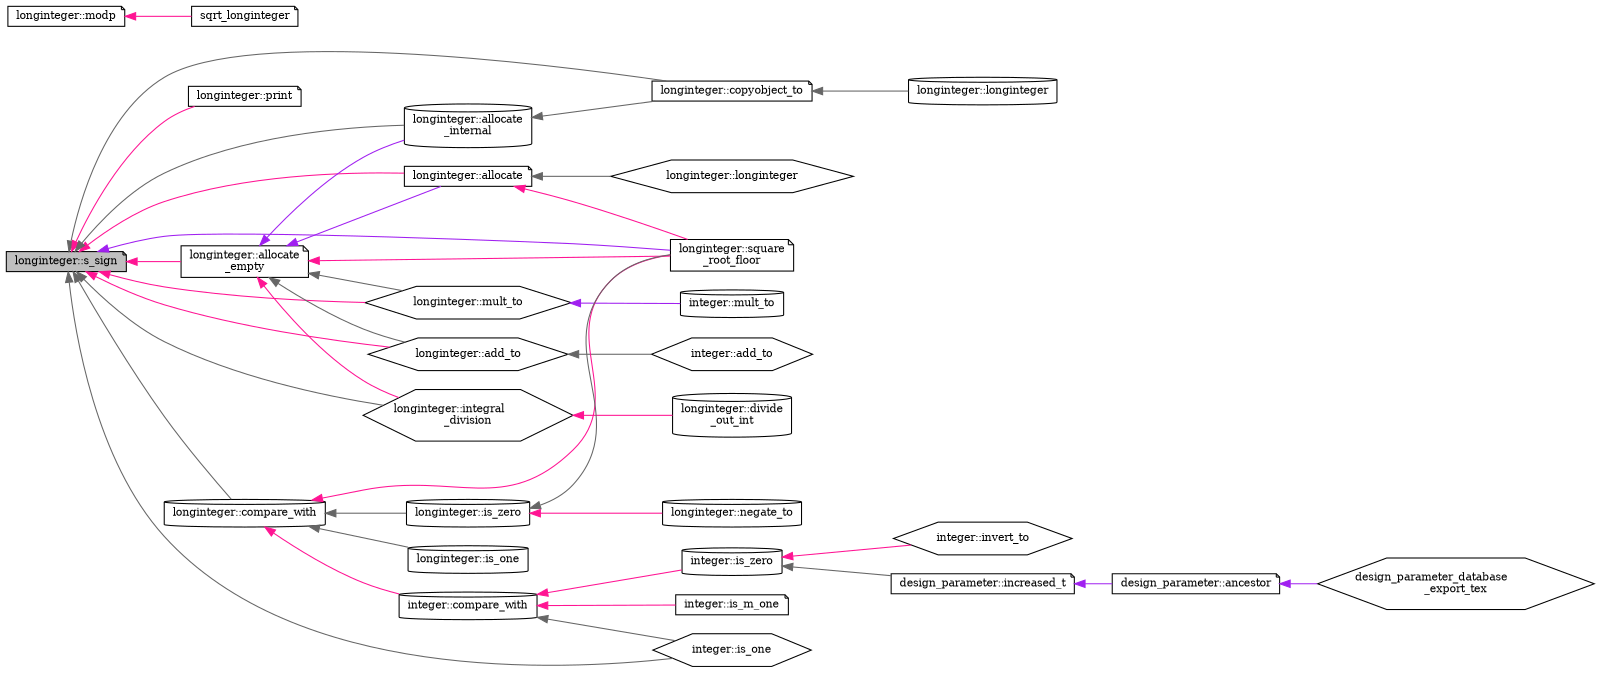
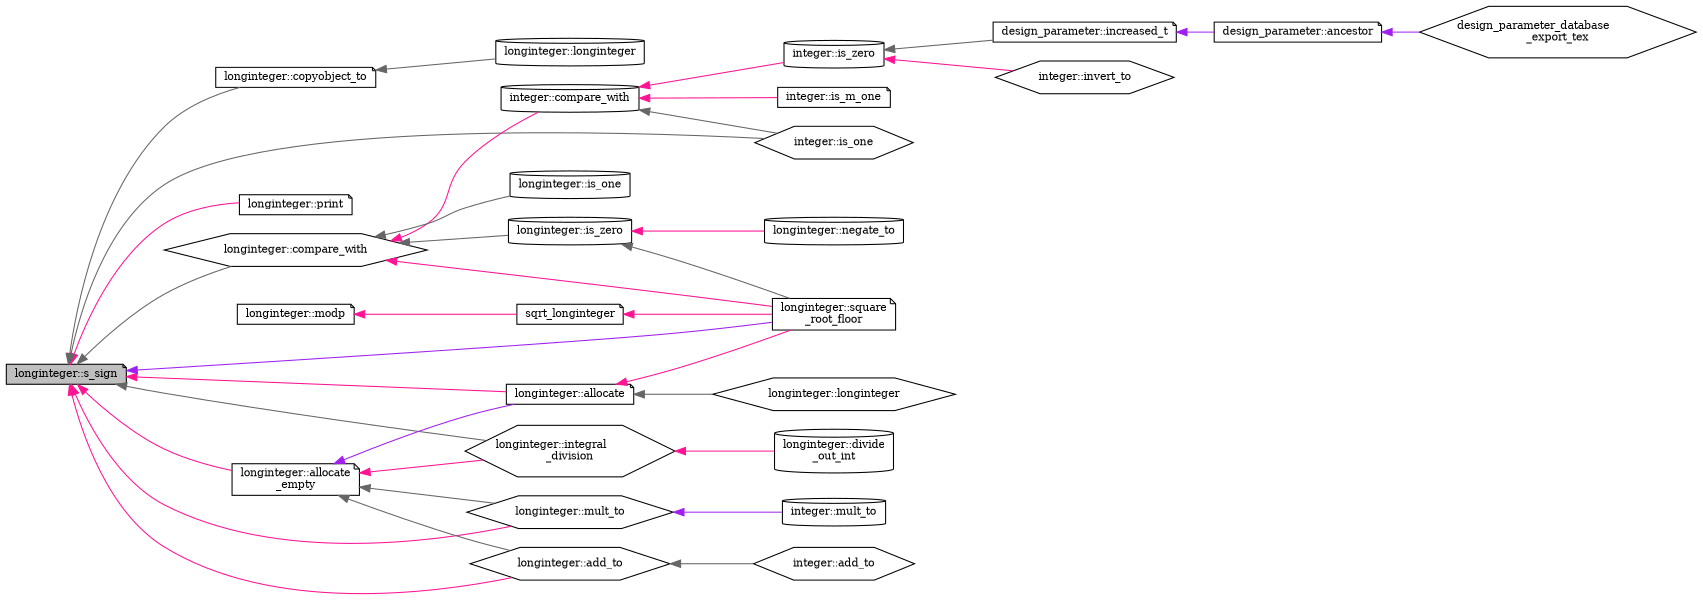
(468, 126) -> none
(495, 258) -> (703, 314)
(245, 513) -> (296, 250)
